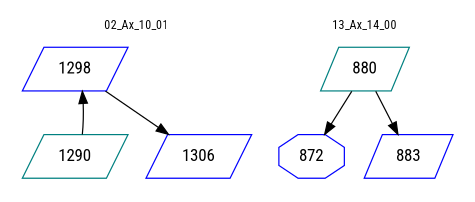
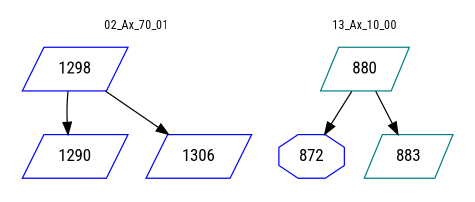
(137, 26) -> (137, 26)
(365, 26) -> (365, 26)
(83, 119) -> (67, 107)
(75, 156) -> (75, 156)
(409, 156) -> (409, 156)
